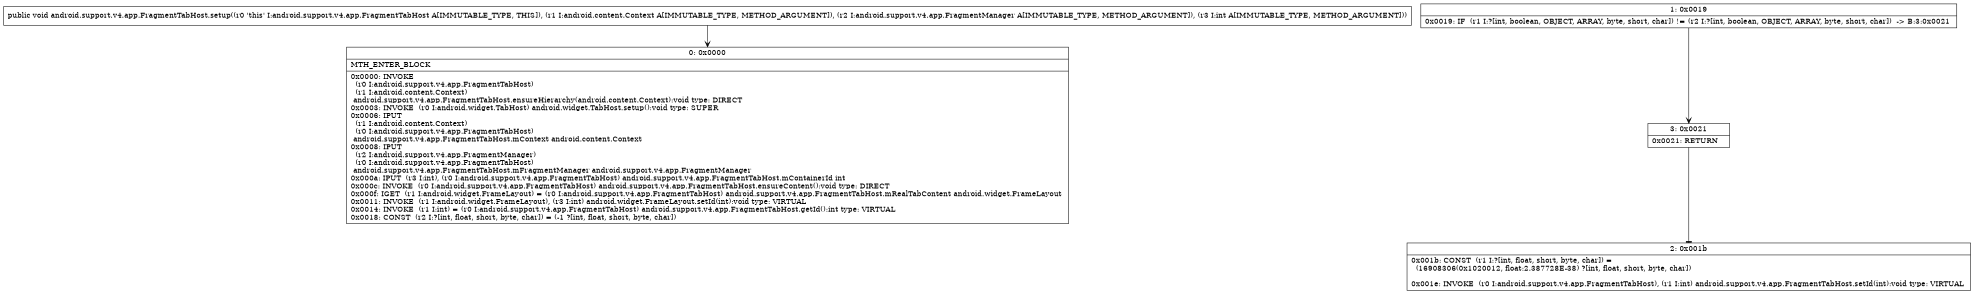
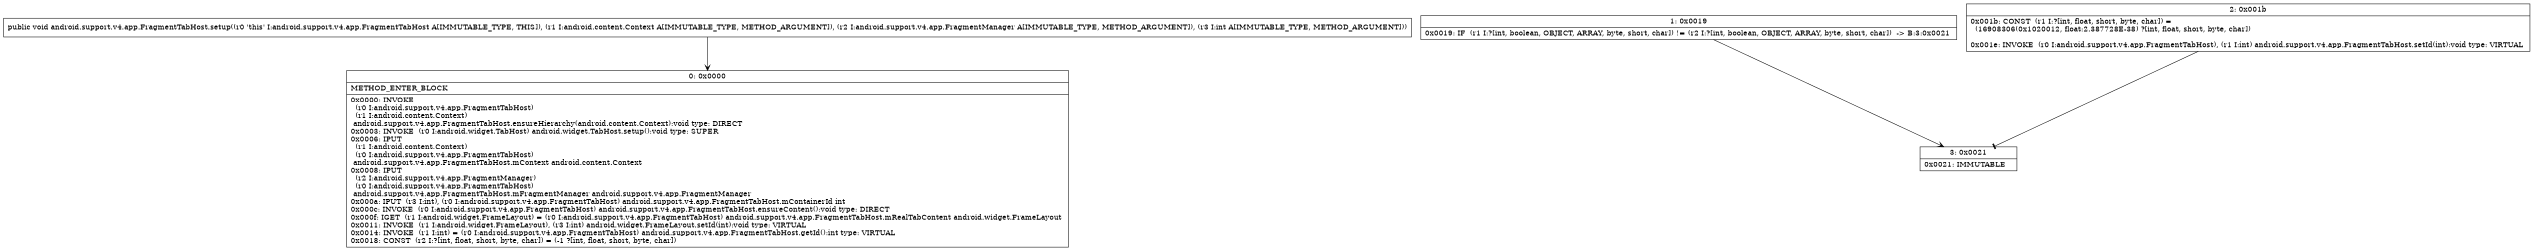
(391, 65) -> (399, 88)
(1689, 141) -> (1968, 165)
(1689, 194) -> (2097, 98)
